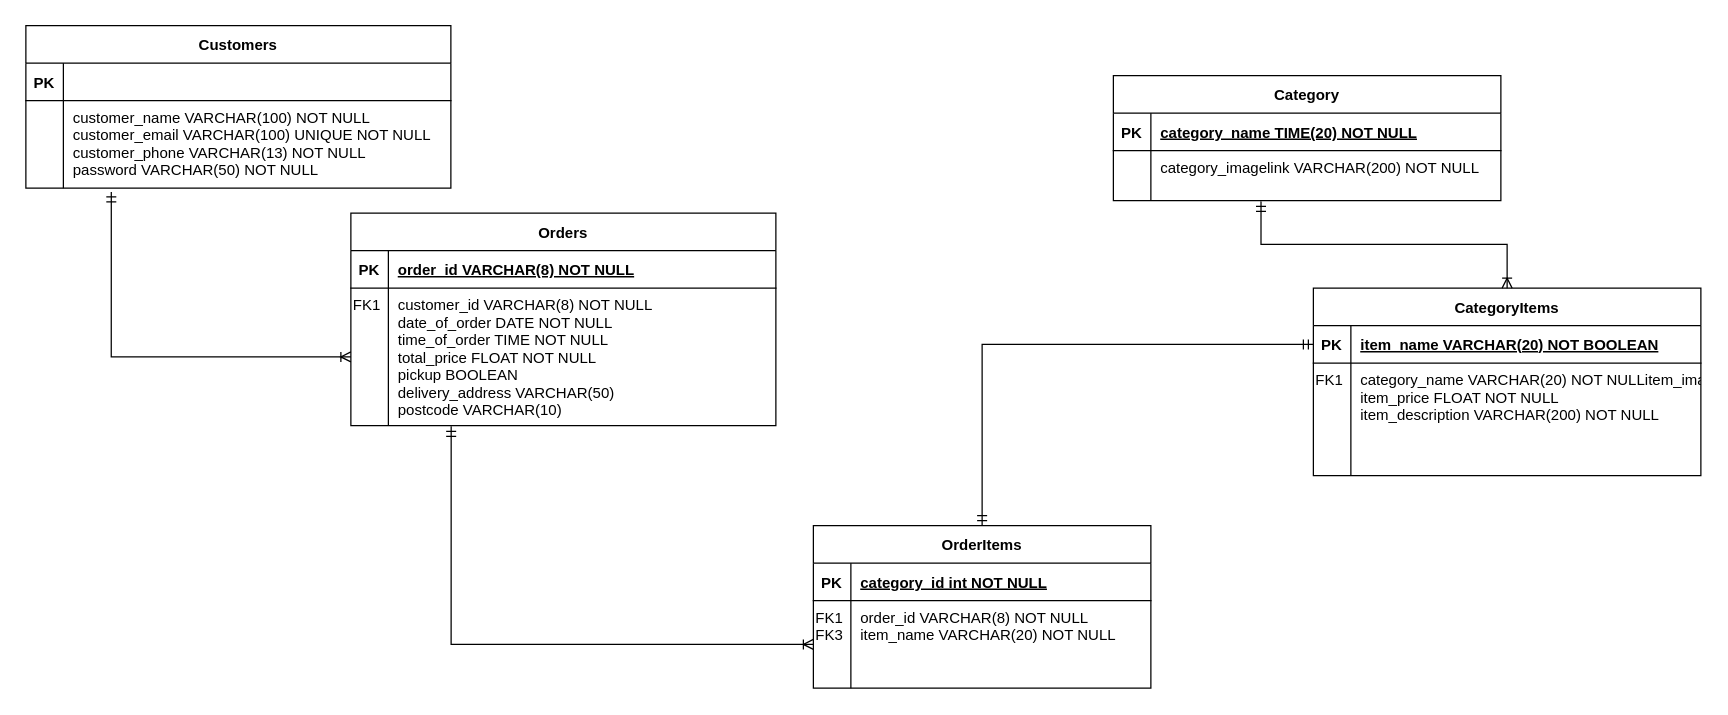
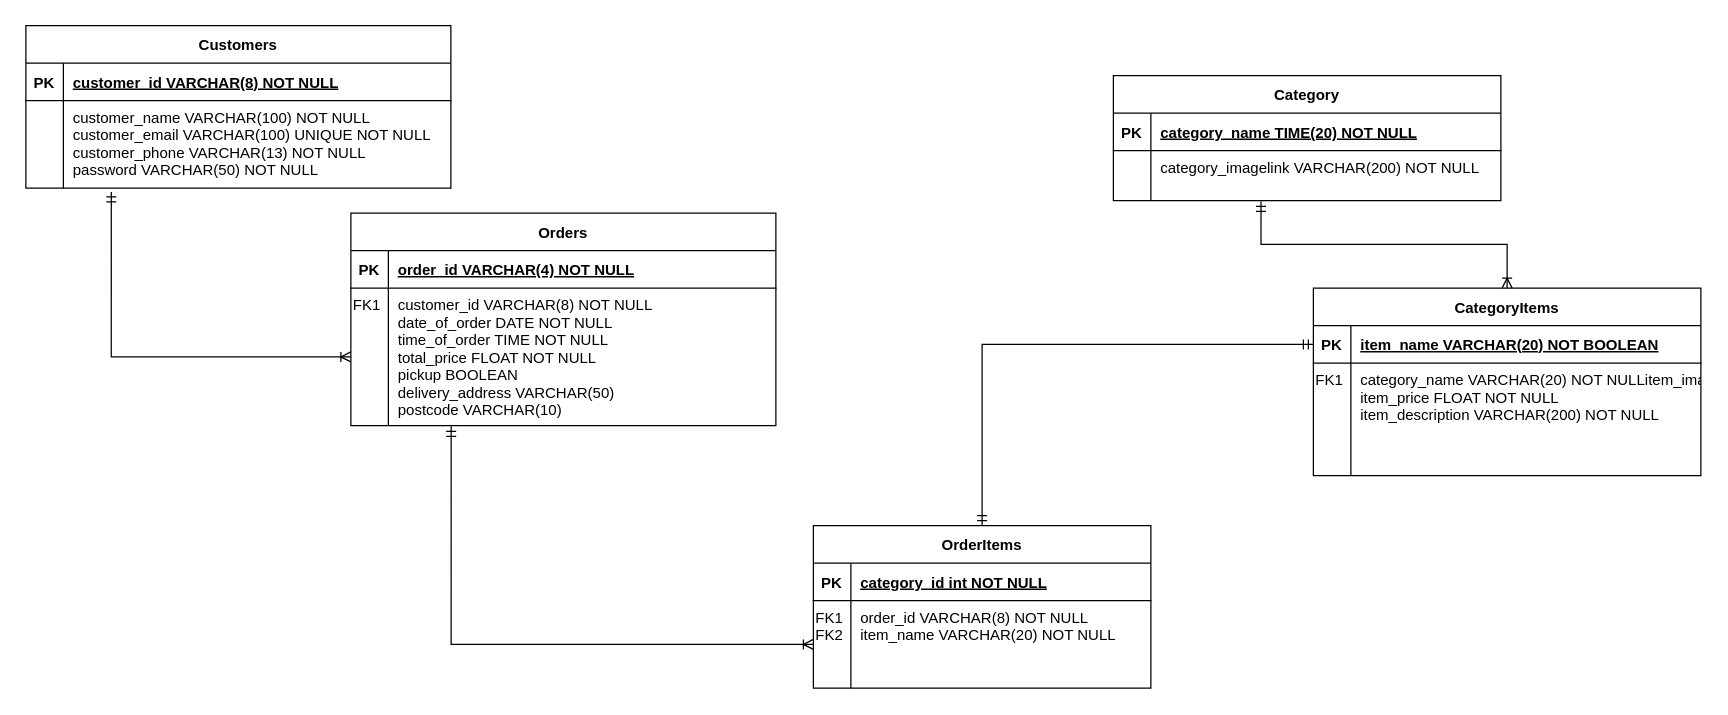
none -> (257, 82)
(507, 270) -> (507, 270)
(828, 618) -> (828, 618)
